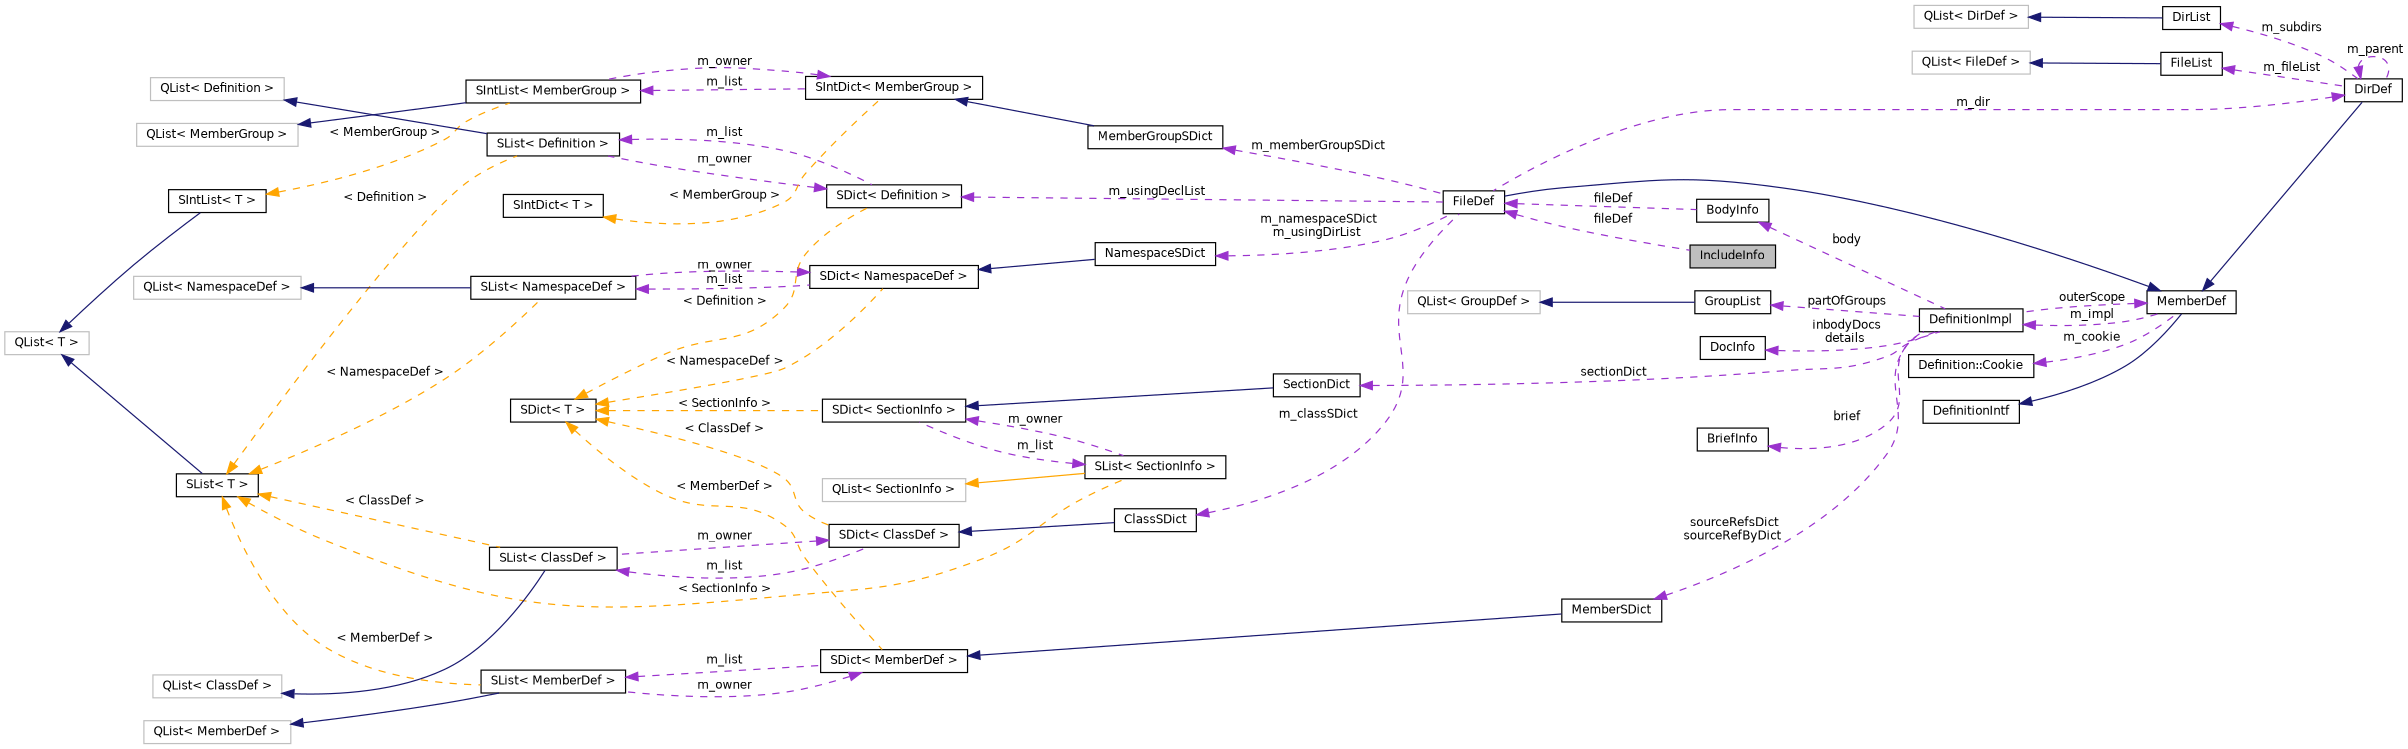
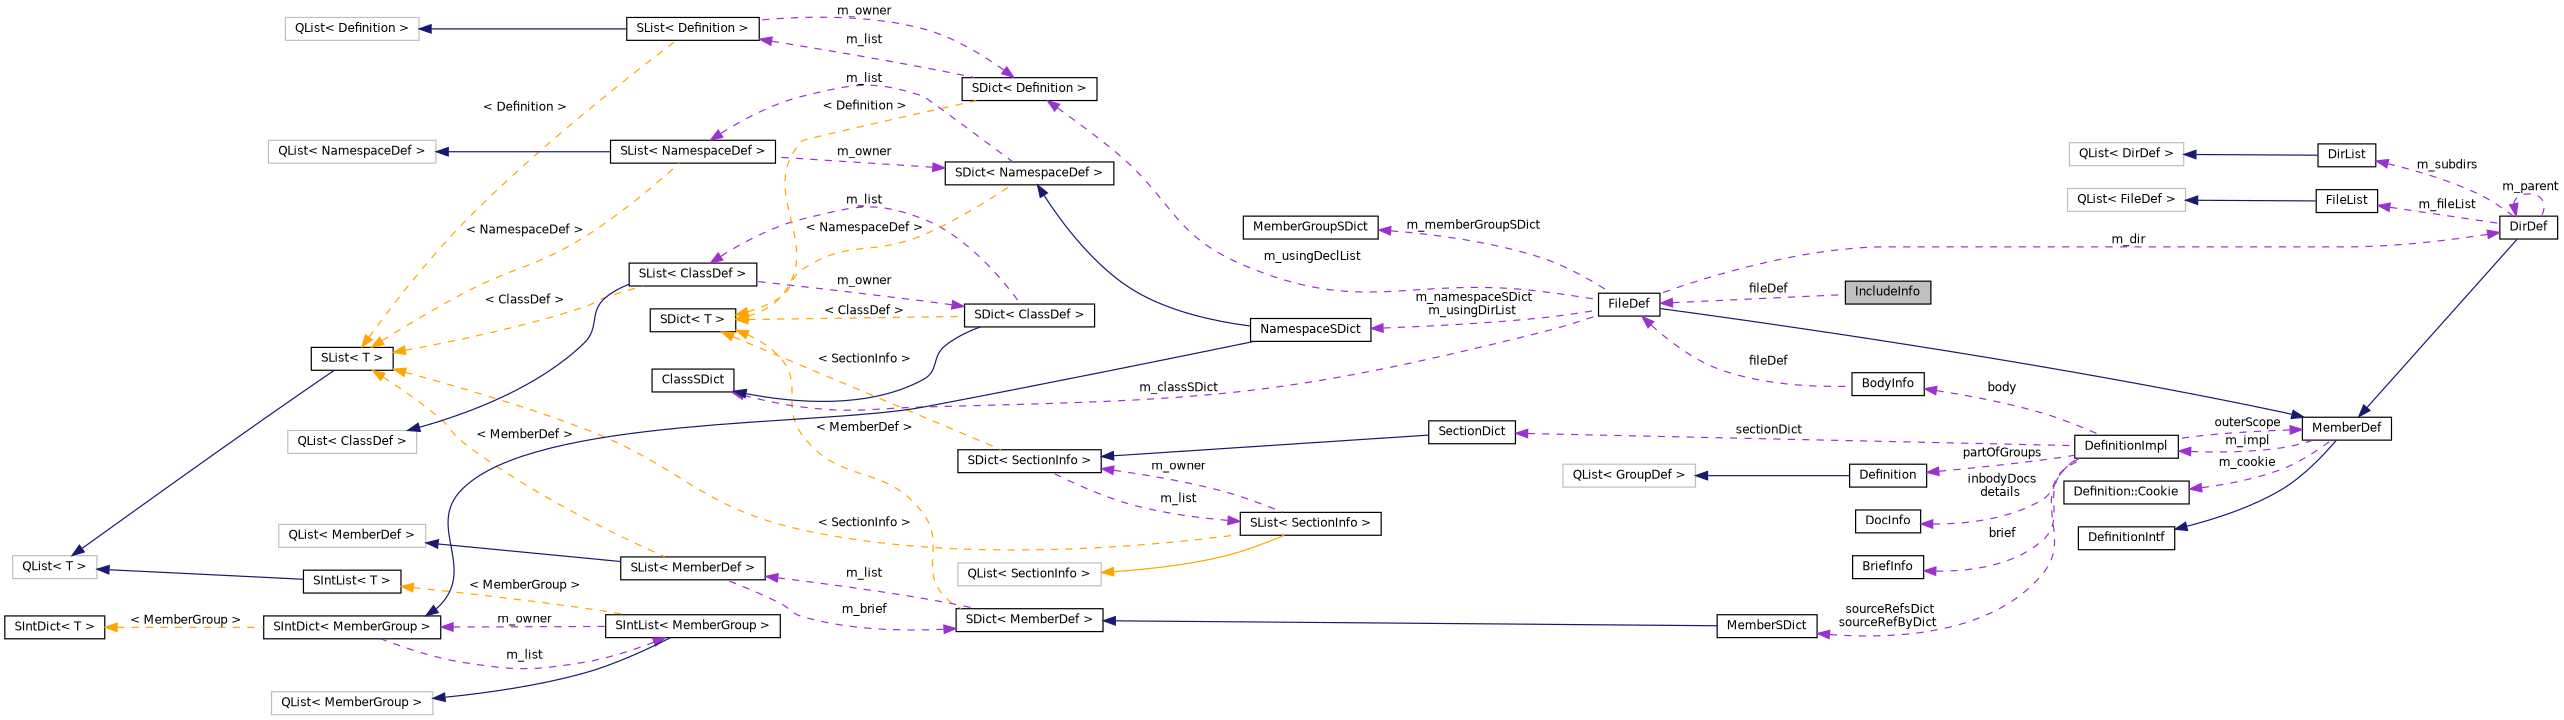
(1031, 114) -> (768, 421)
(1733, 302) -> (1888, 476)
(1054, 526) -> (889, 393)
(723, 686) -> (863, 610)
